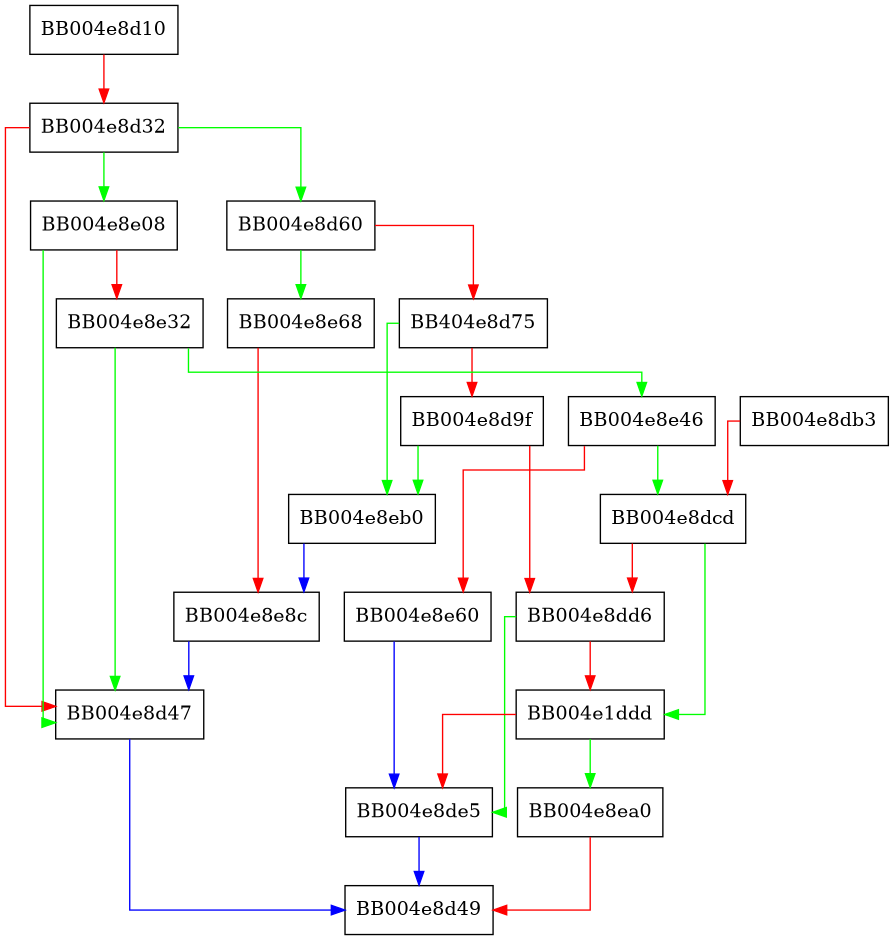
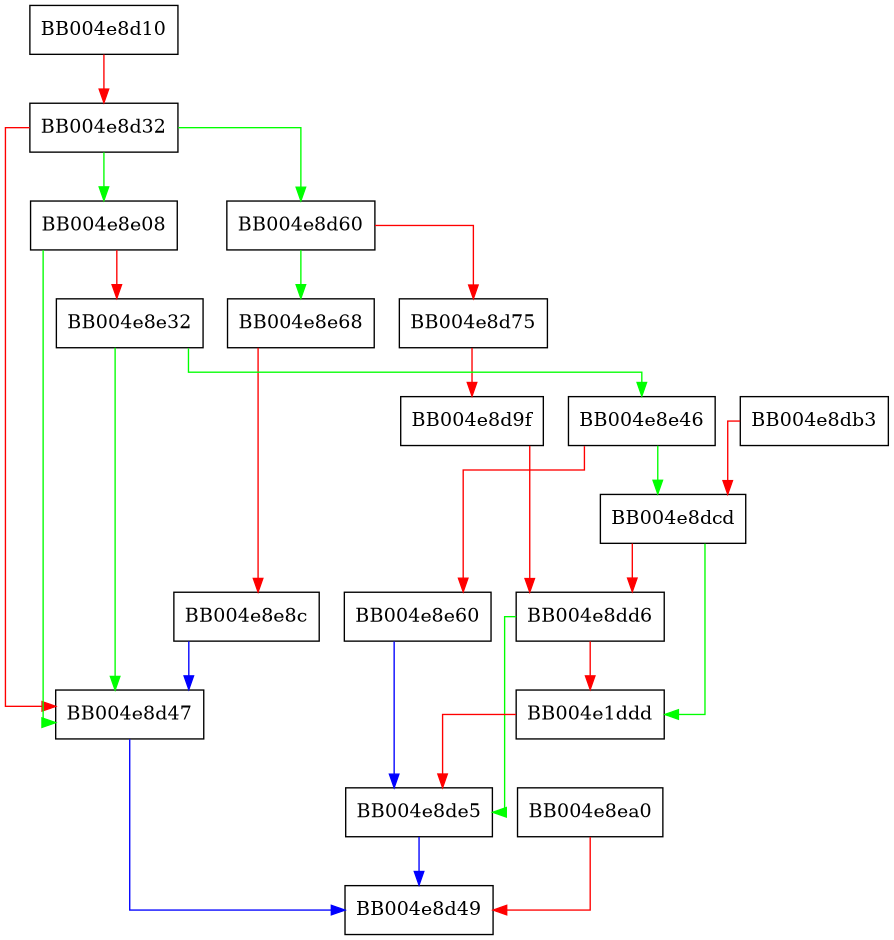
(473, 323) -> (473, 323)
(362, 519) -> none
(590, 756) -> none
